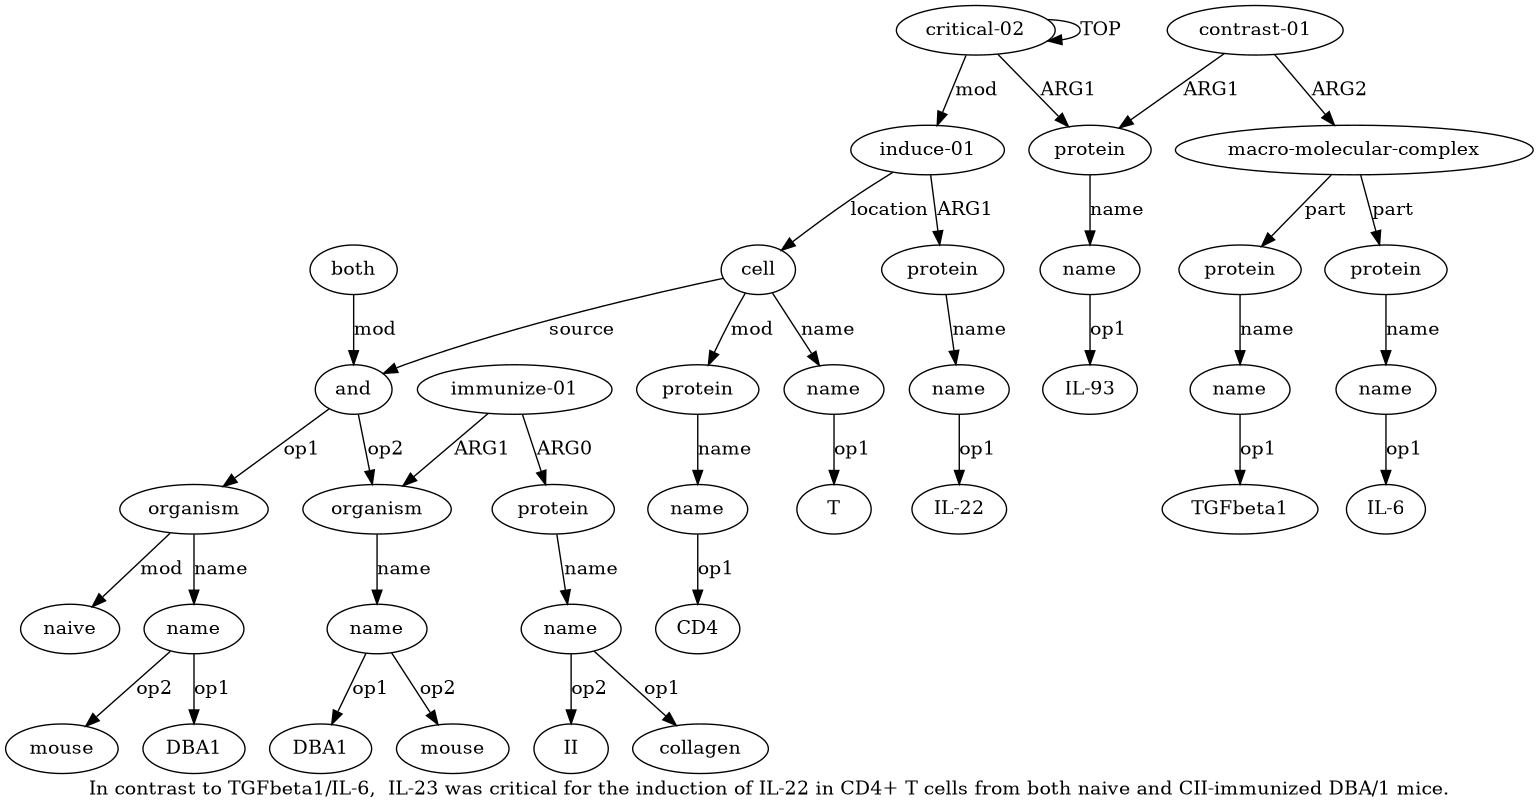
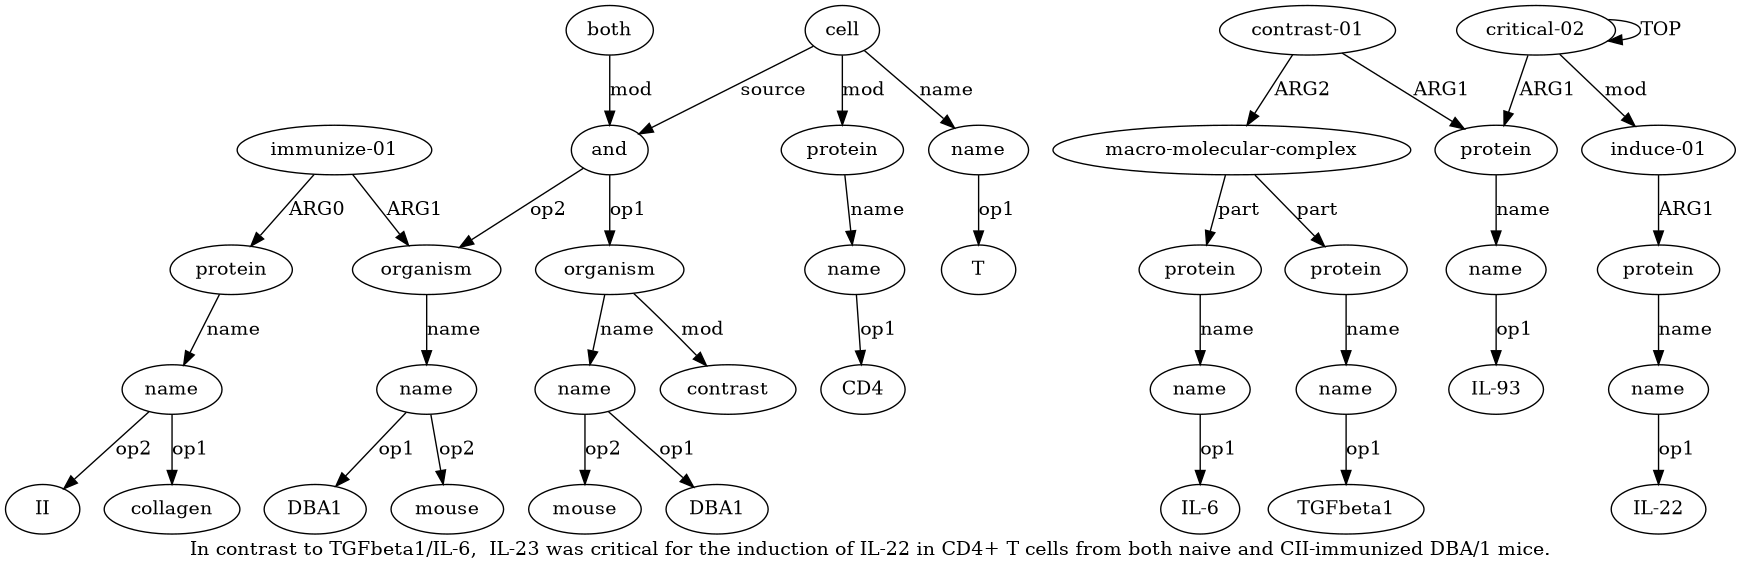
(842, 206) -> none
(70, 629) -> (728, 390)
